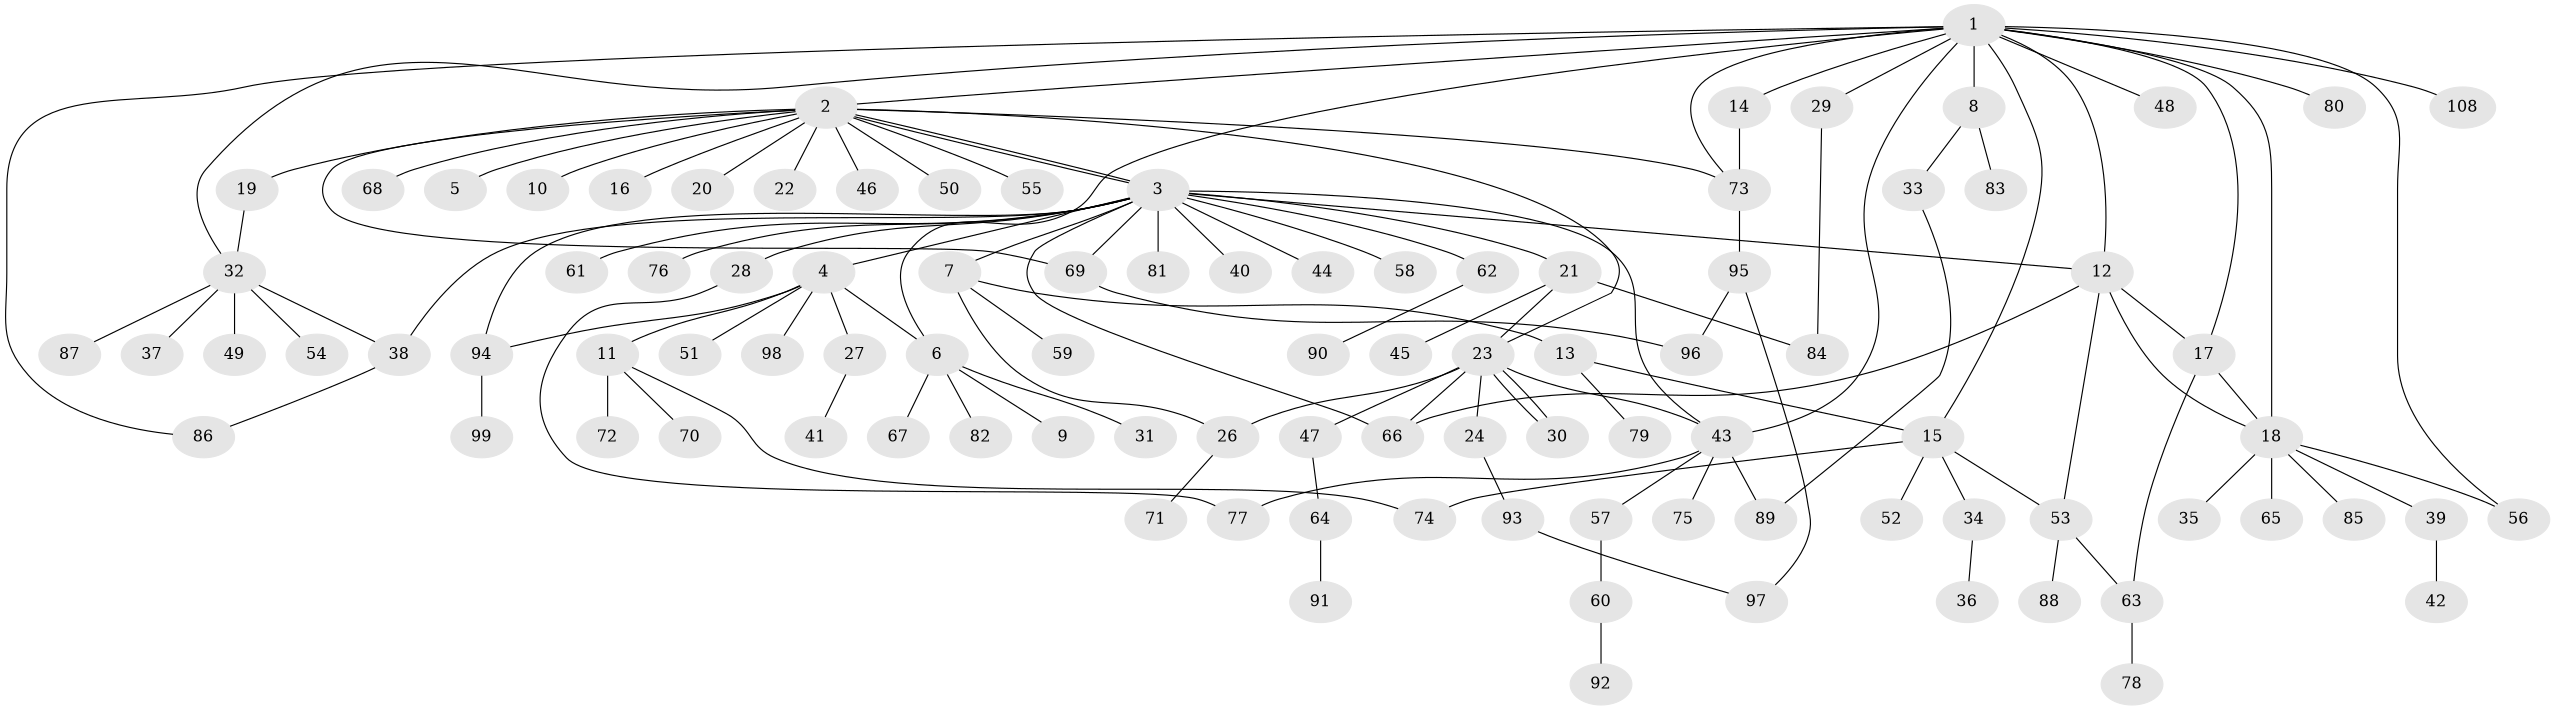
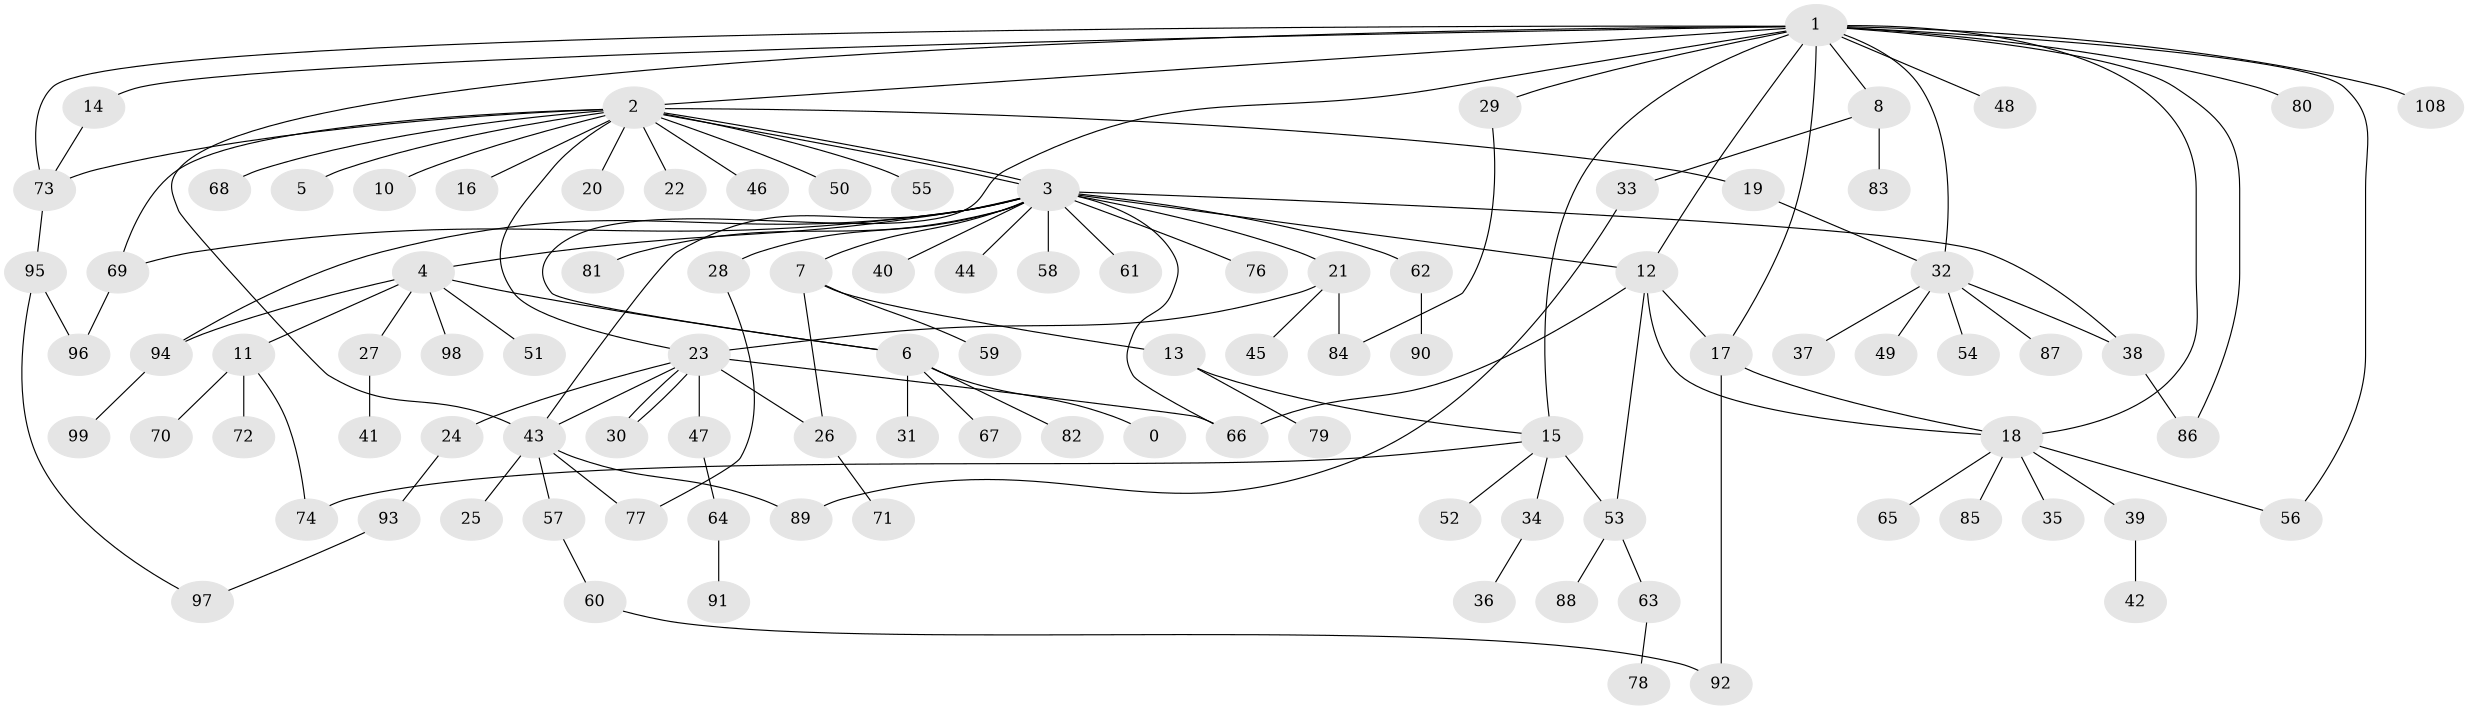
(1063, 437) -> (1155, 437)
(2155, 475) -> (1721, 519)
(1683, 520) -> (472, 520)
